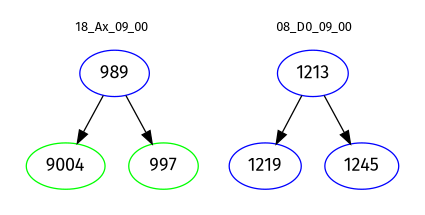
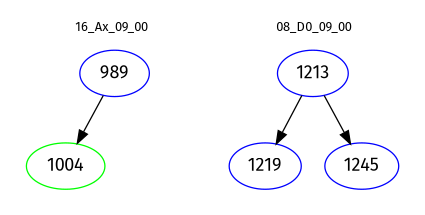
(112, 28) -> (112, 28)
(66, 166) -> (66, 166)
(164, 166) -> none
